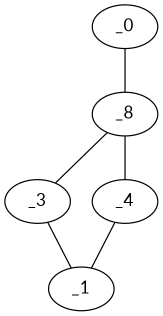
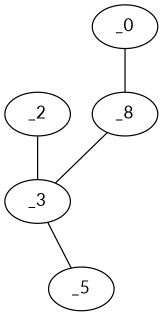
none -> (38, 114)
(125, 202) -> none
(81, 289) -> (81, 289)
